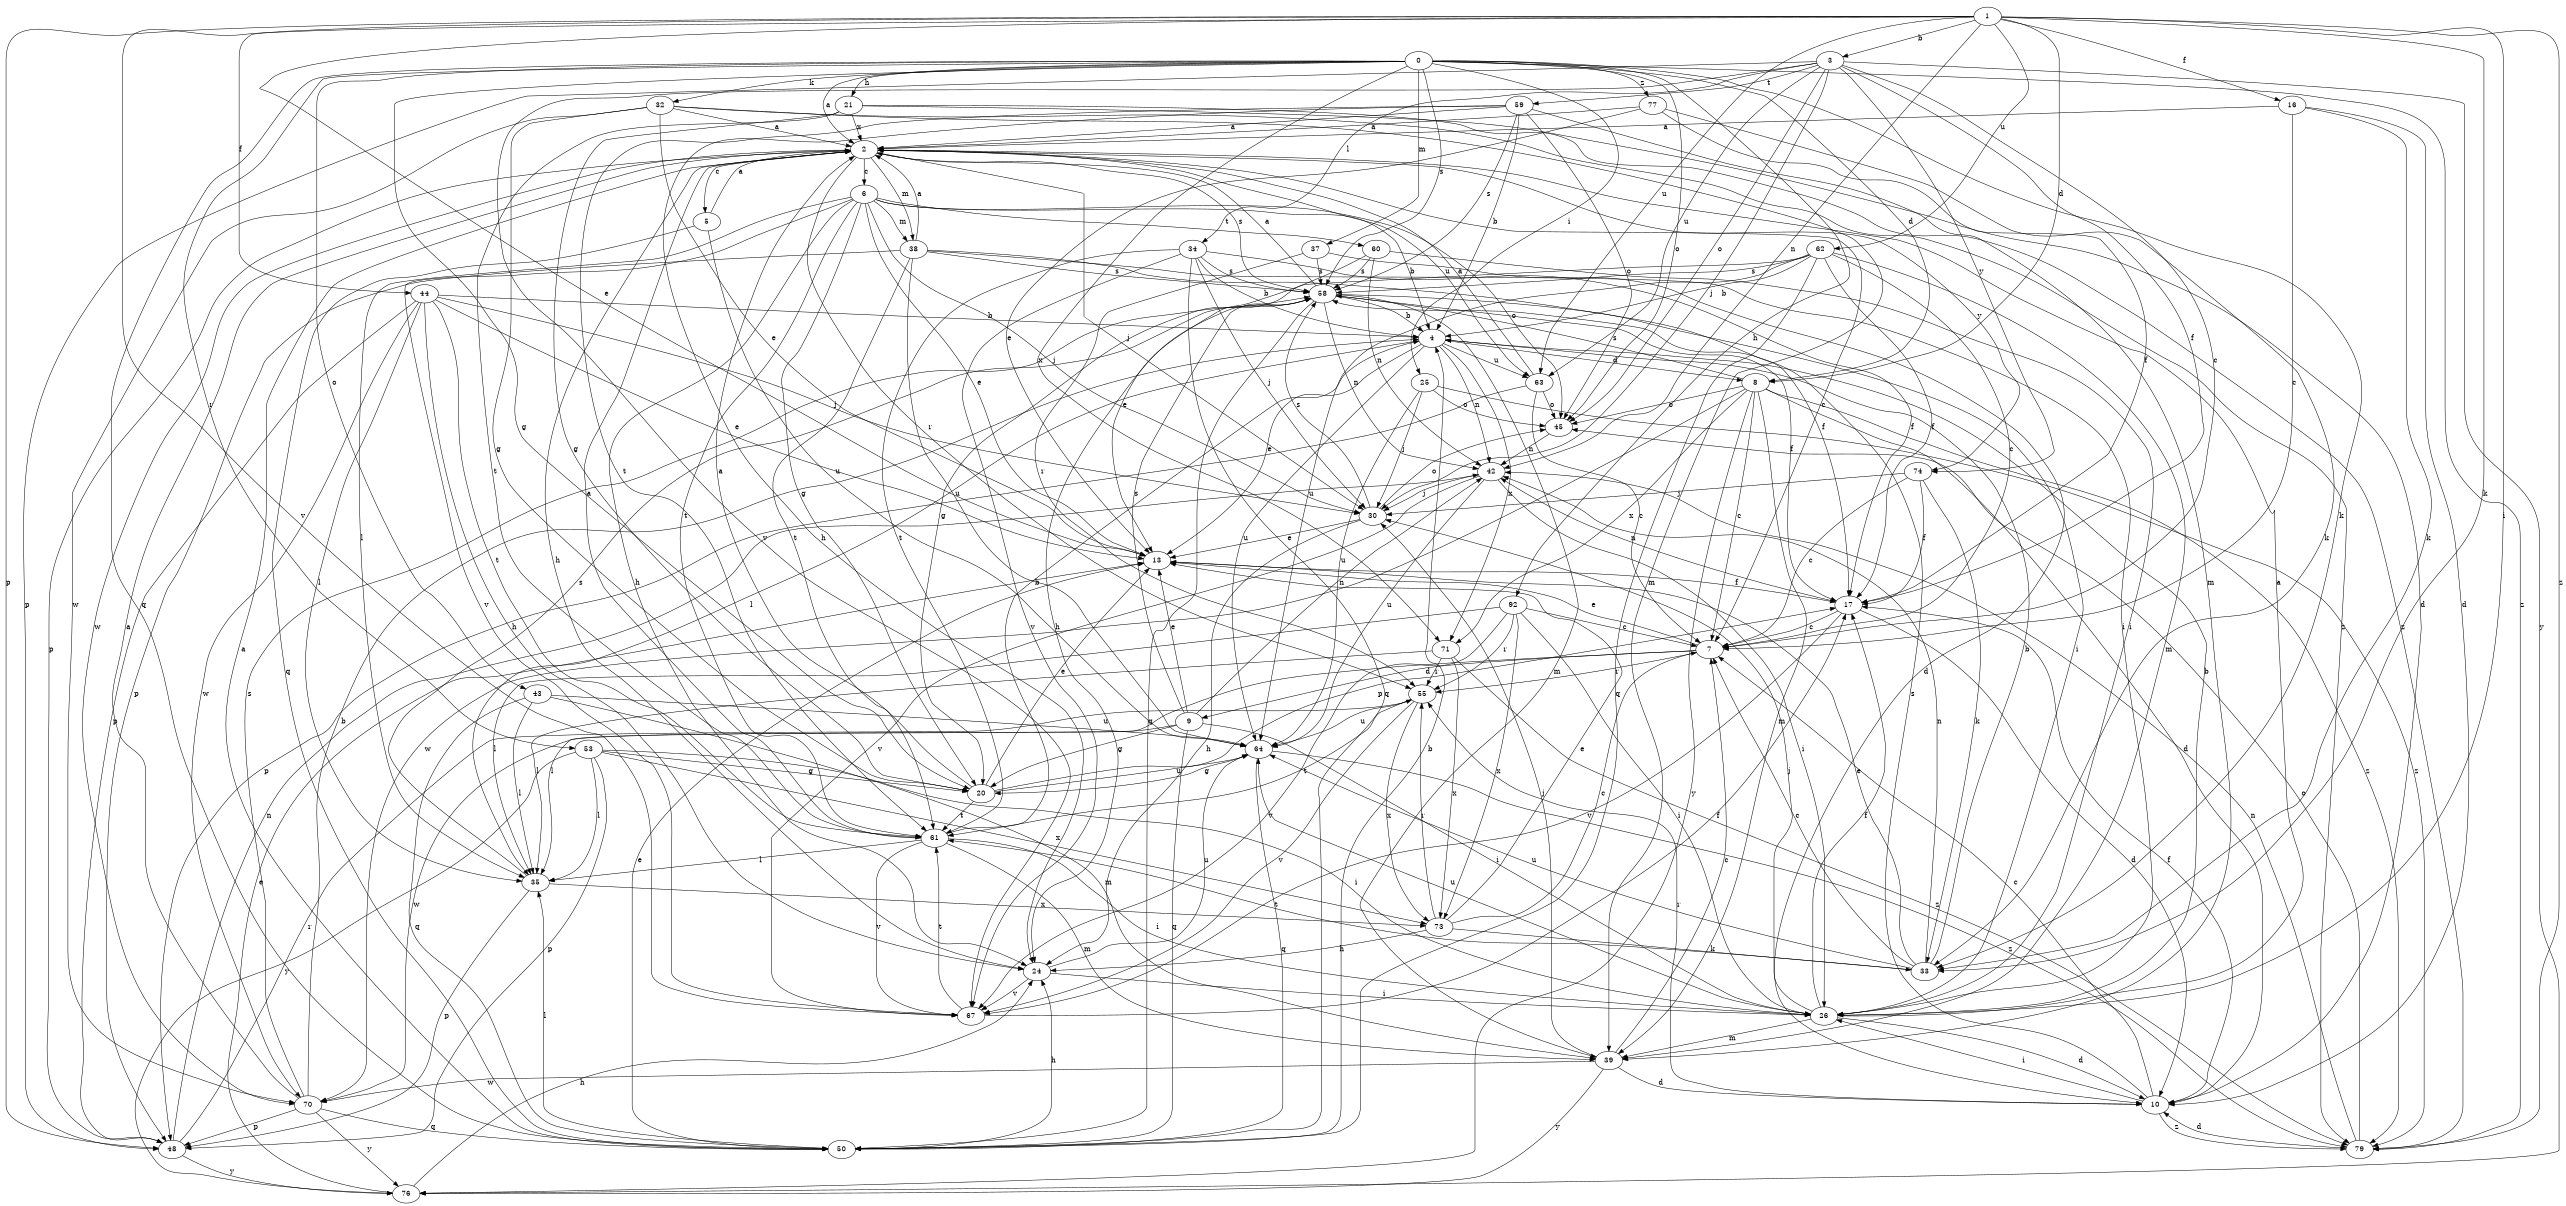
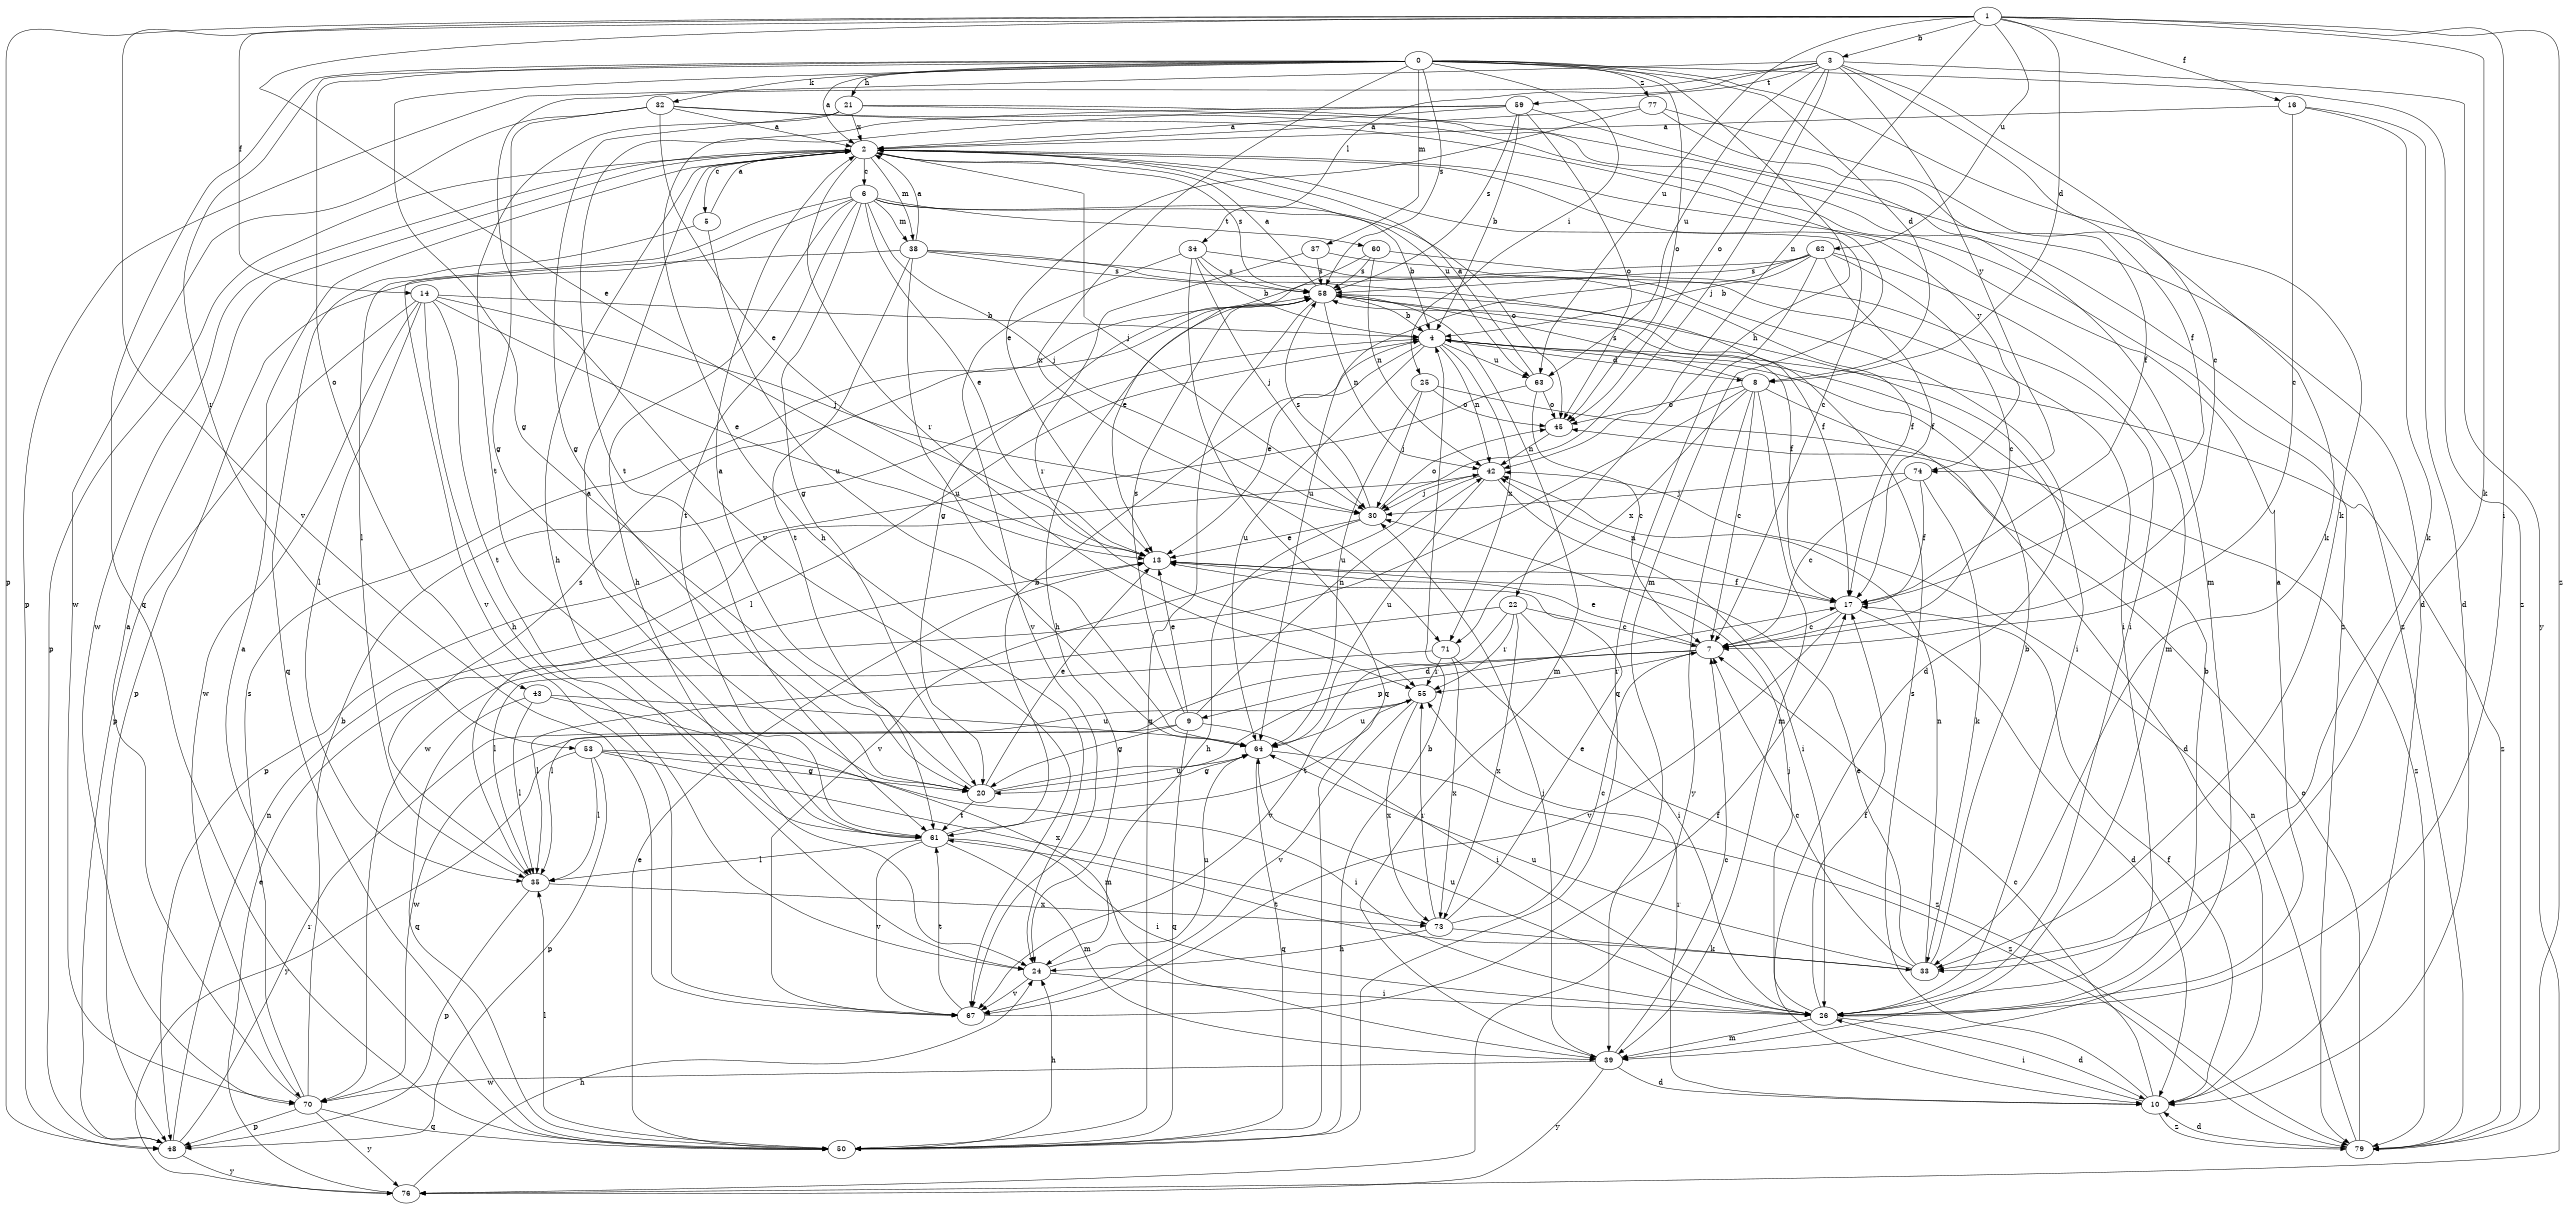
(425, 294) -> (425, 294)
(885, 449) -> none
(2258, 592) -> (2289, 475)
(1513, 605) -> (1513, 605)
